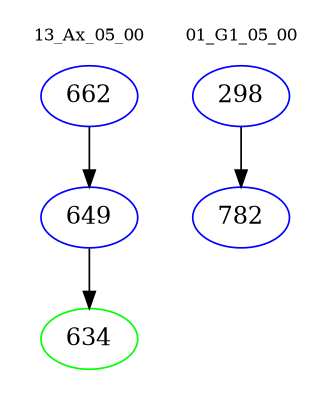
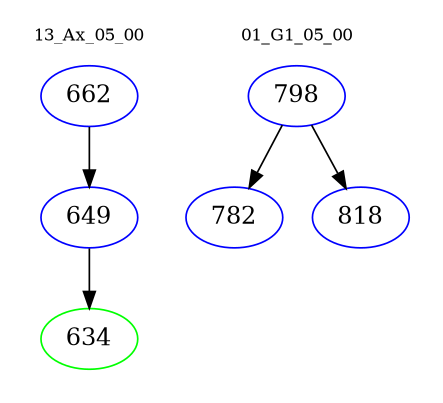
(241, 96) -> (297, 96)
none -> (361, 218)
